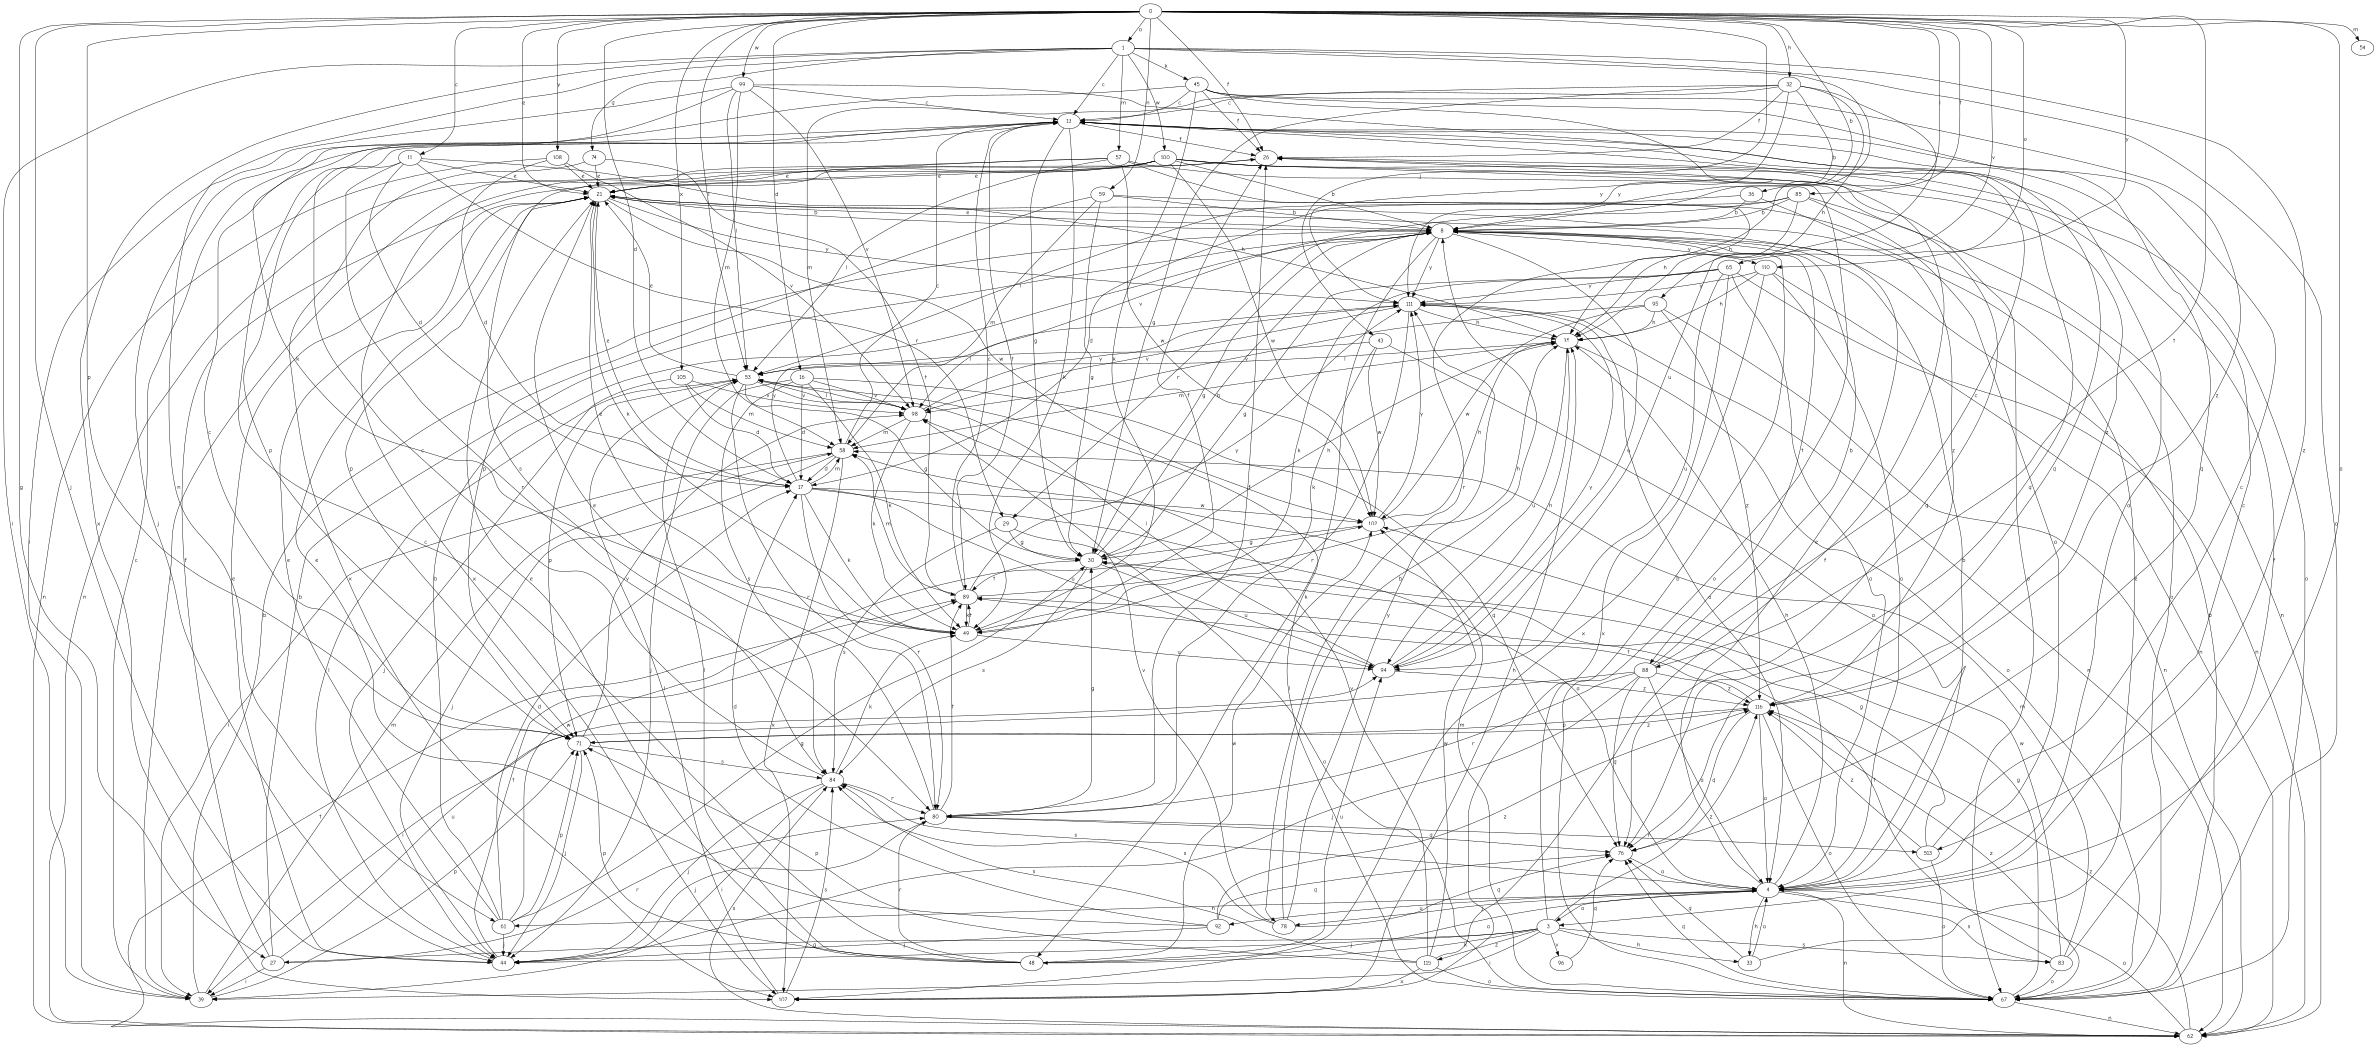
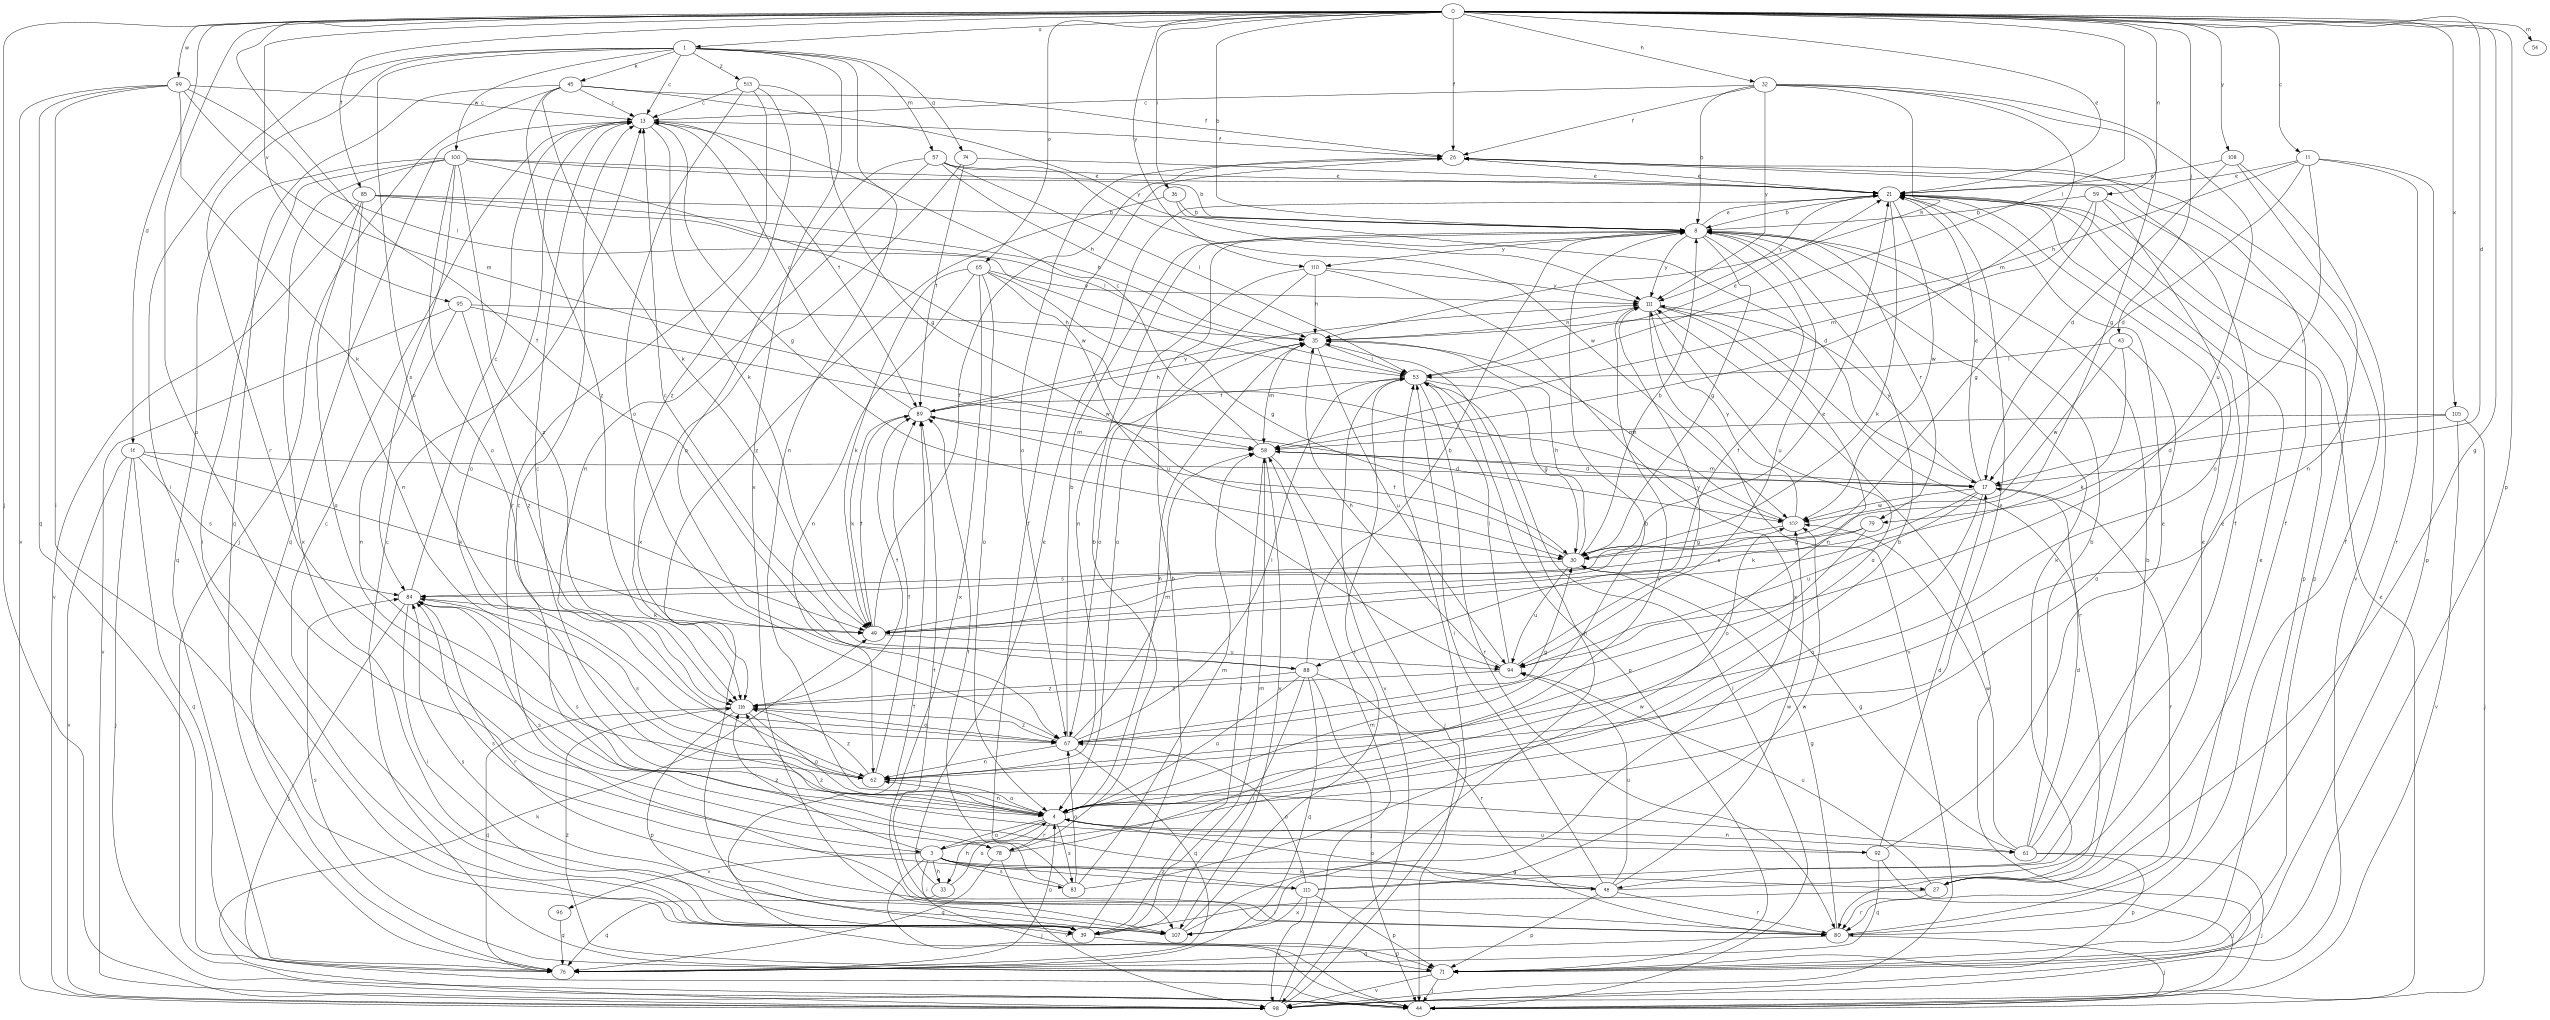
none -> (1193, 395)
(1006, 524) -> (1872, 524)
(1430, 830) -> (847, 859)
(1483, 908) -> (1045, 835)
